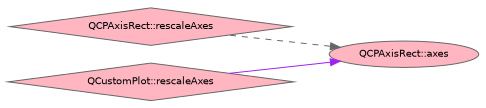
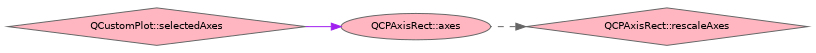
(279, 41) -> (503, 27)
(151, 82) -> (157, 27)
